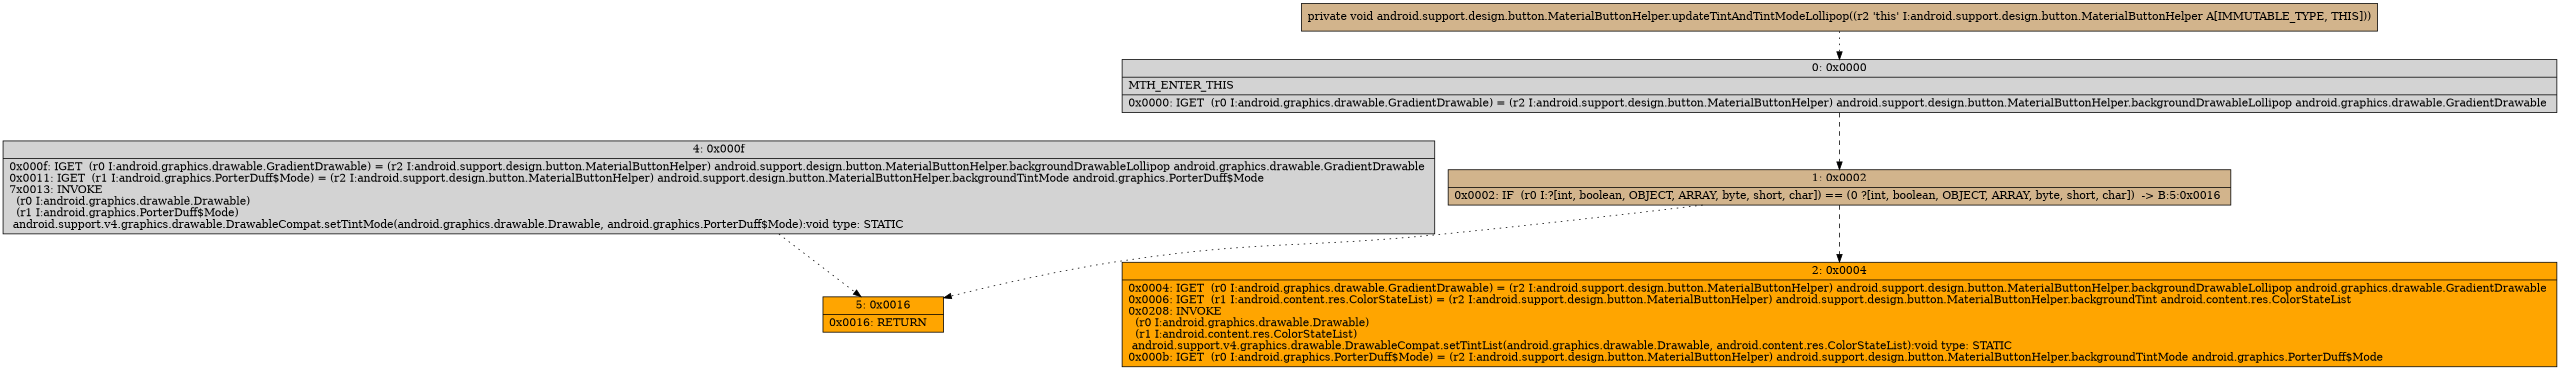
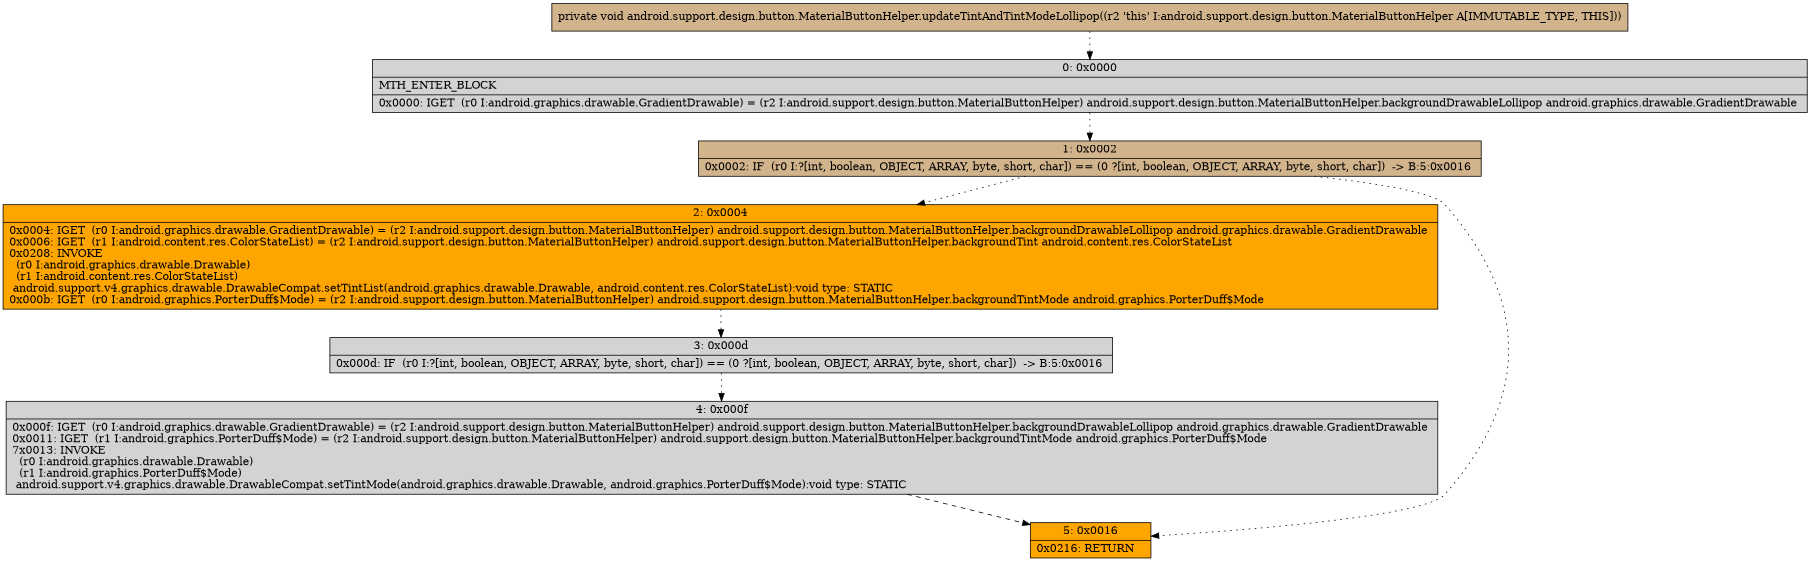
(1181, 86) -> (438, 86)
(1839, 137) -> (1090, 123)
(1839, 230) -> (975, 189)
(817, 263) -> (965, 509)
(883, 323) -> (1091, 549)
none -> (721, 355)
